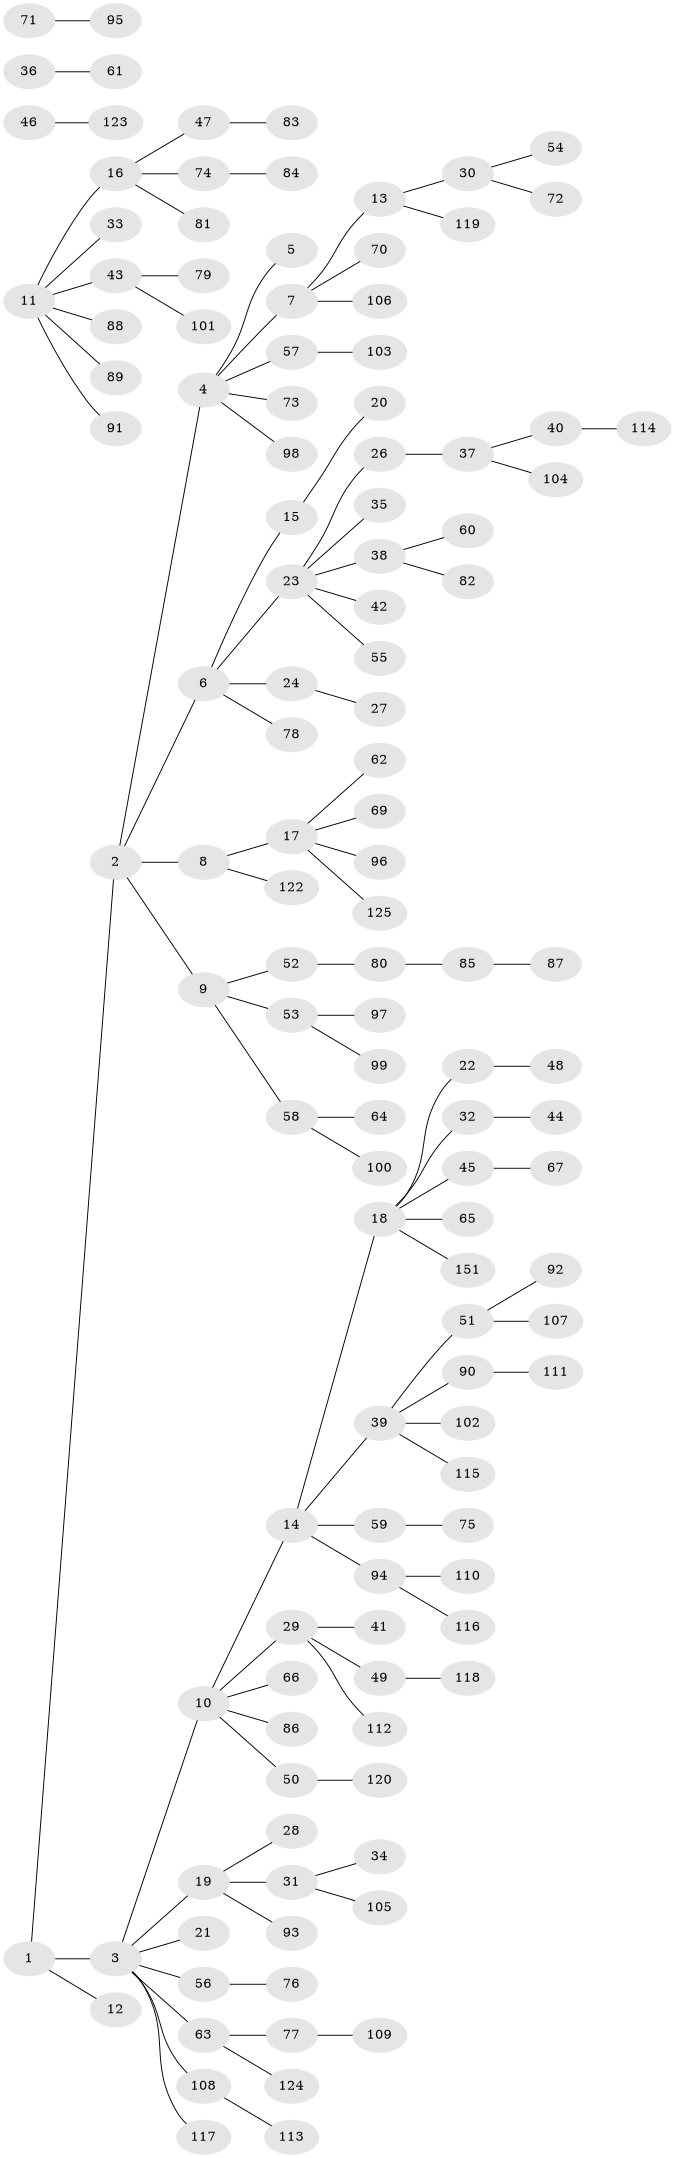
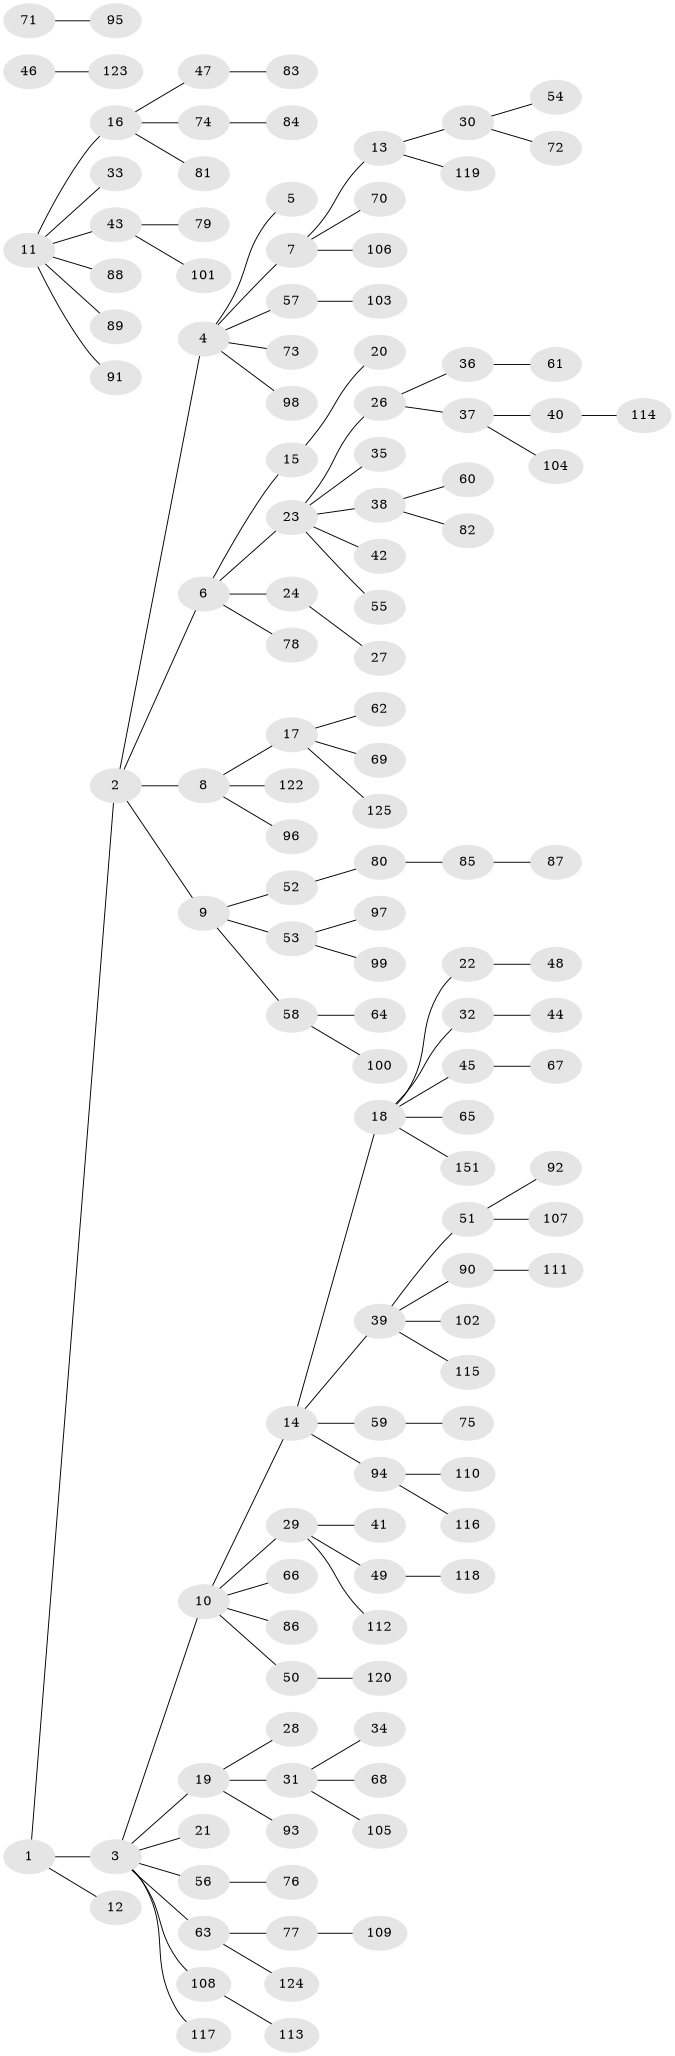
none -> (424, 384)
(336, 849) -> (248, 811)
none -> (380, 1780)
